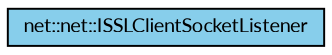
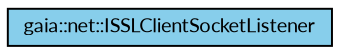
(166, 27) -> (170, 27)
